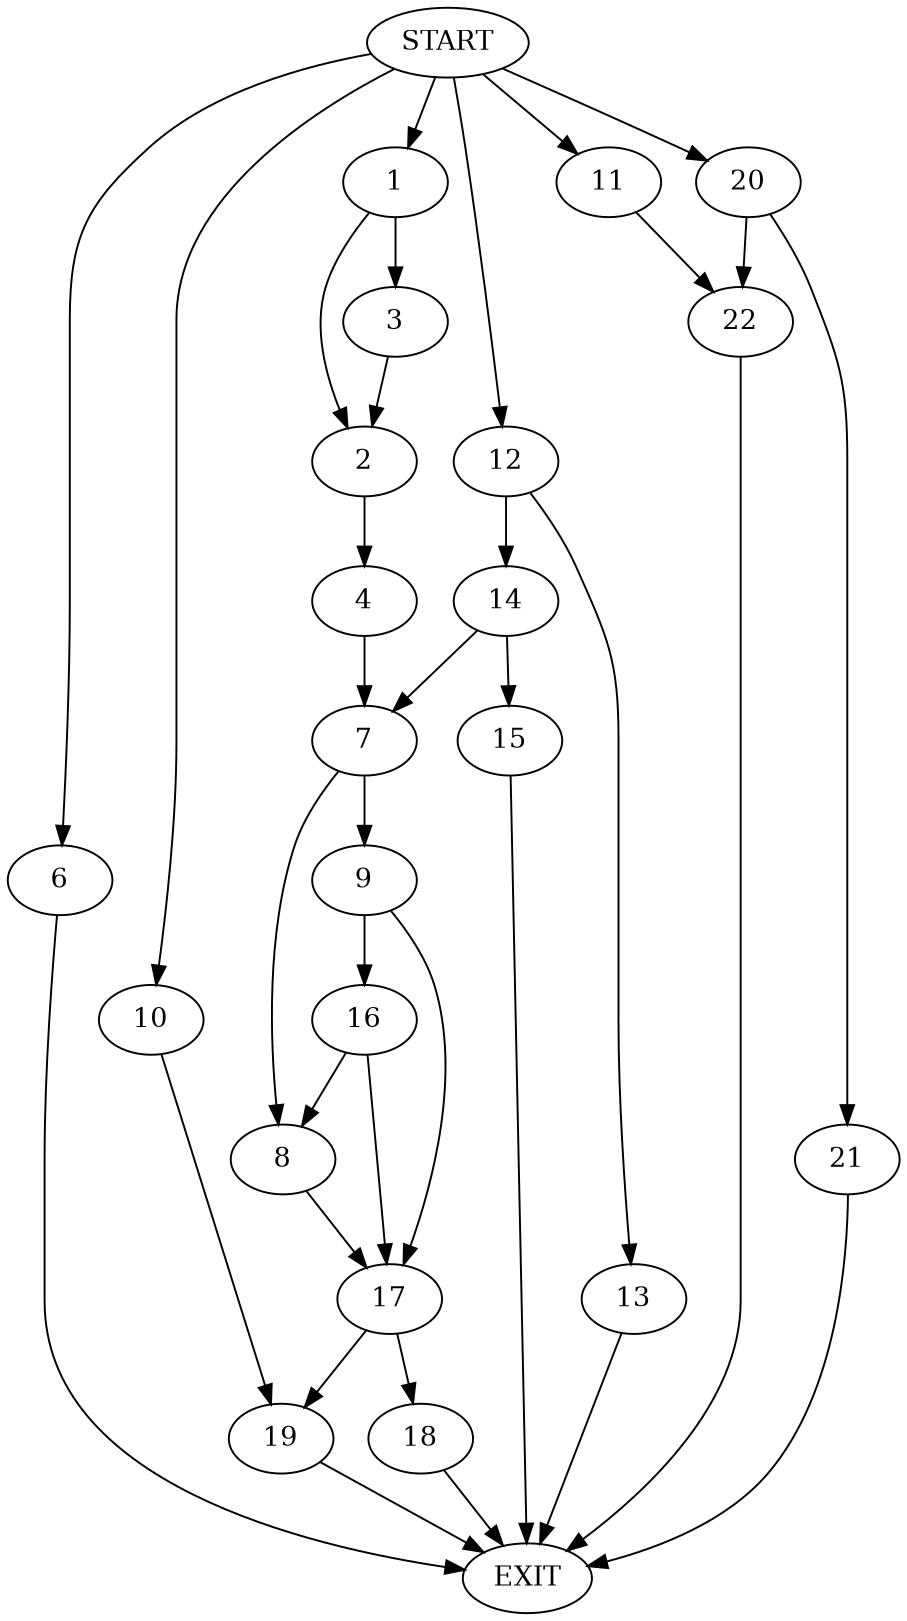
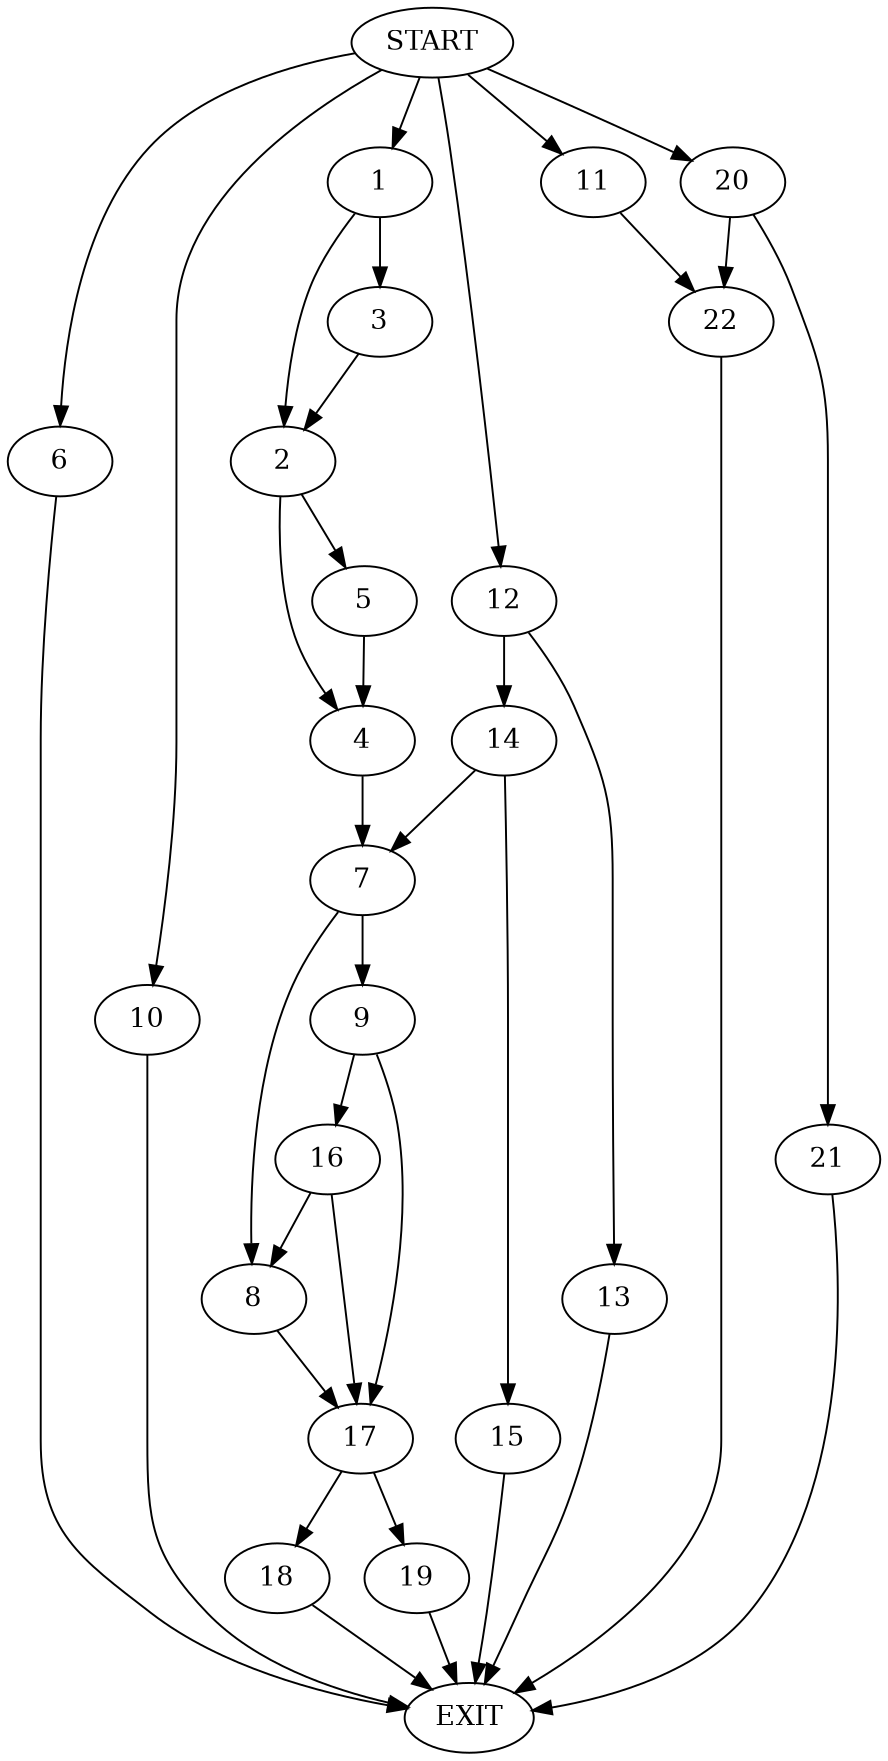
none -> (365, 601)
(213, 1220) -> (147, 1445)
